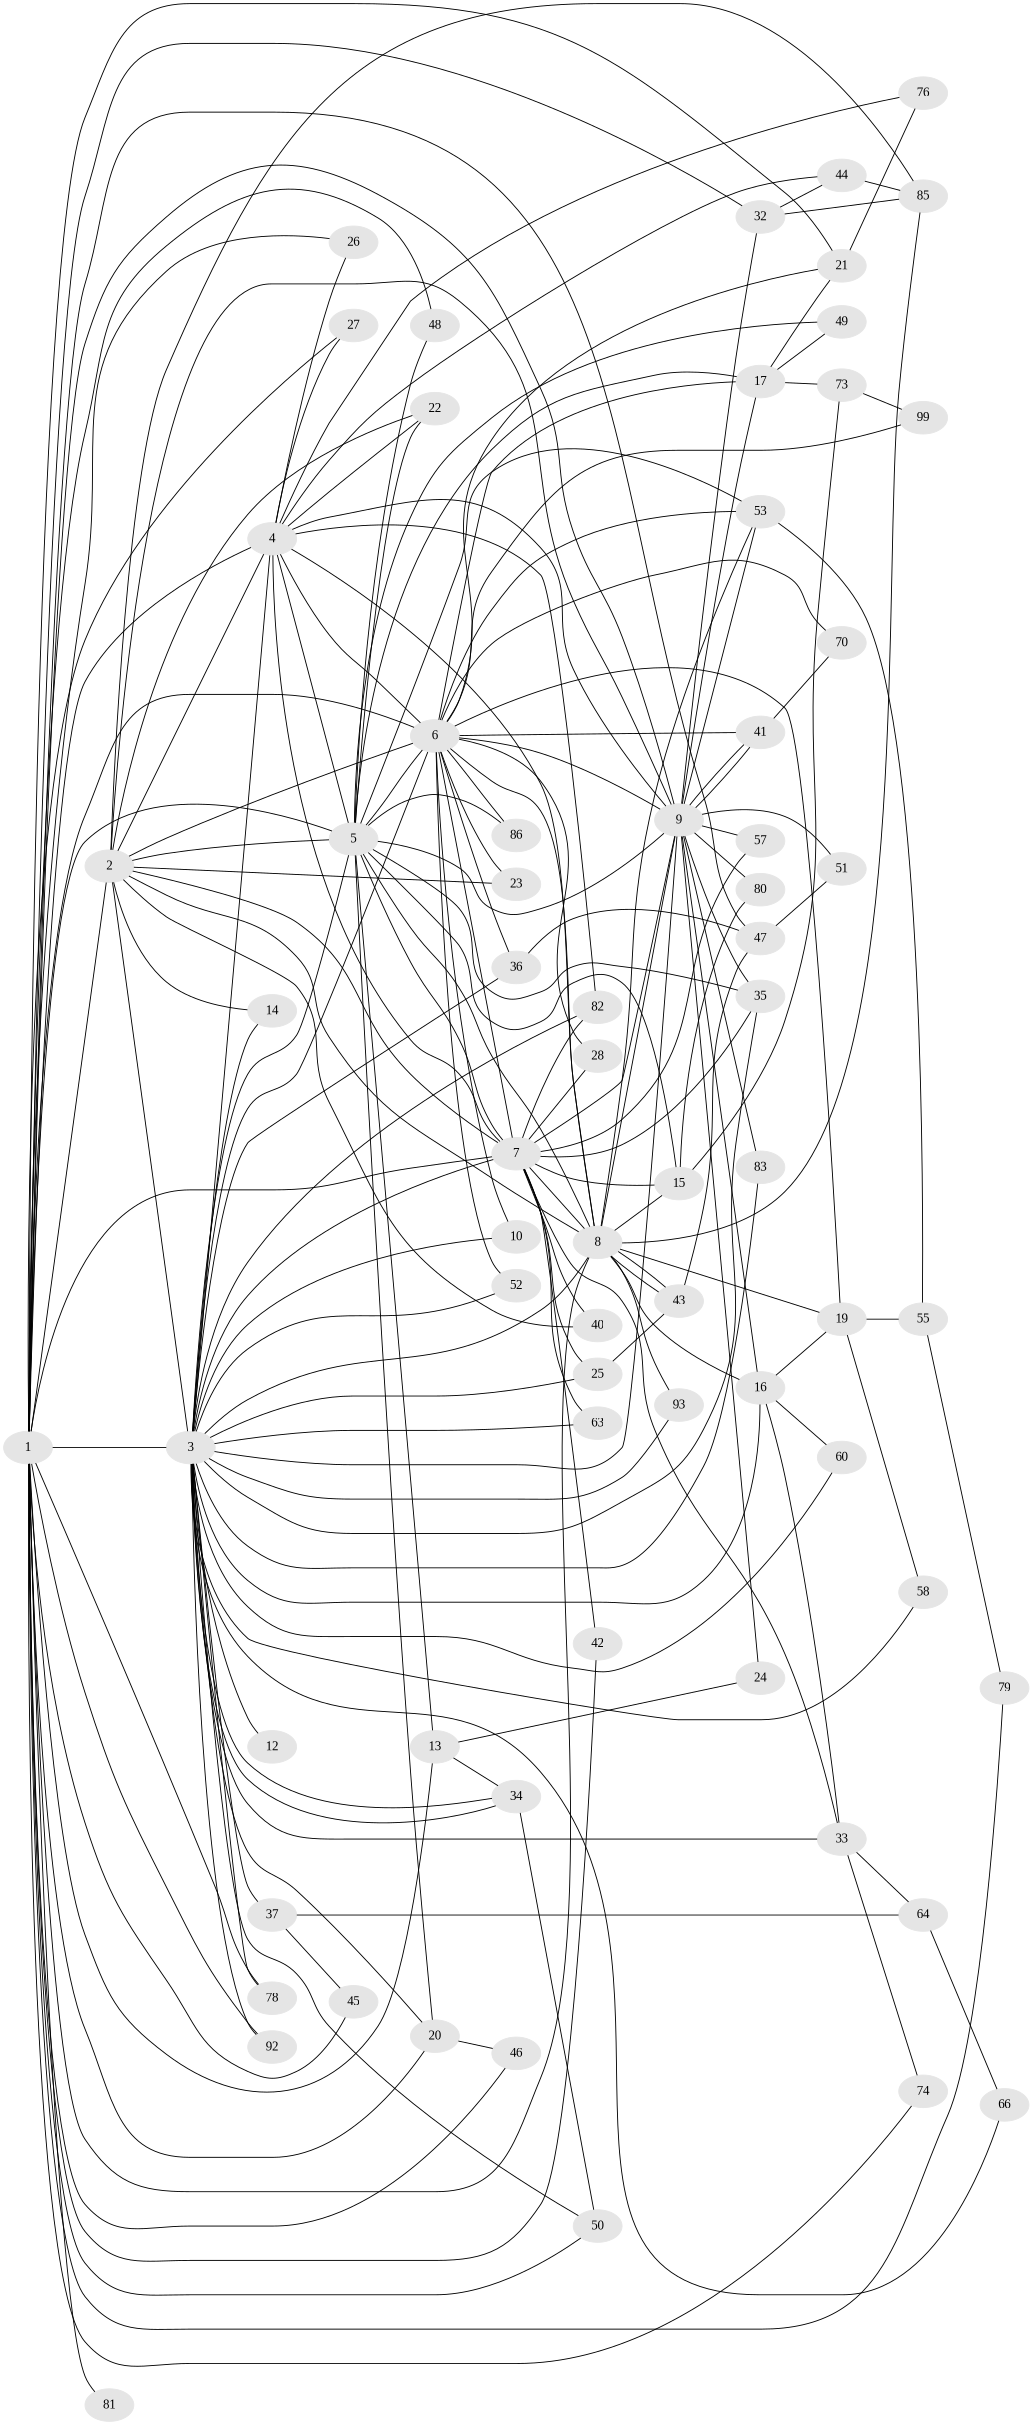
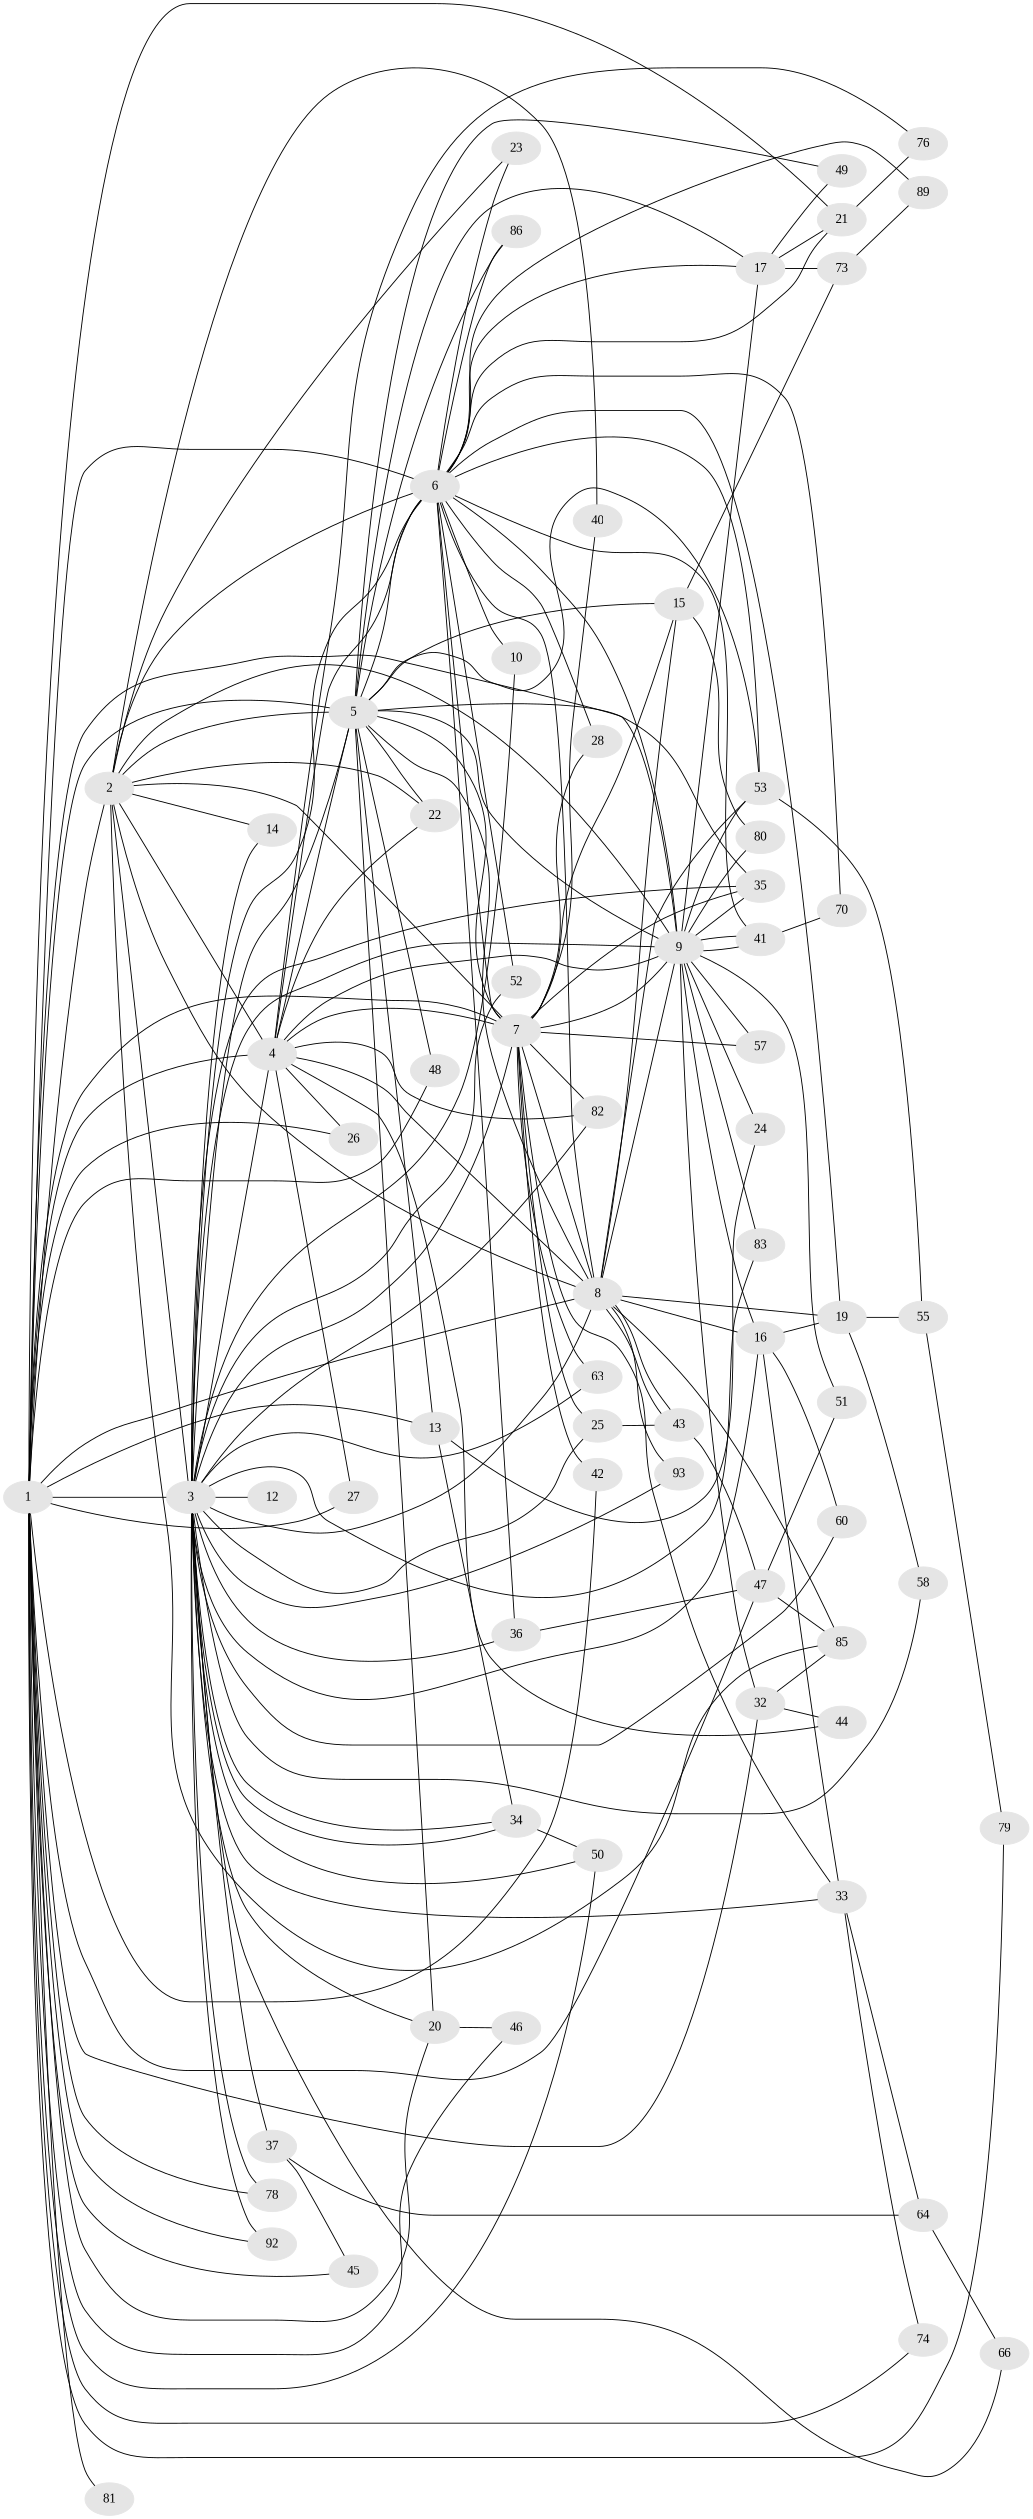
(886, 187) -> (805, 1617)
(923, 418) -> (923, 193)
